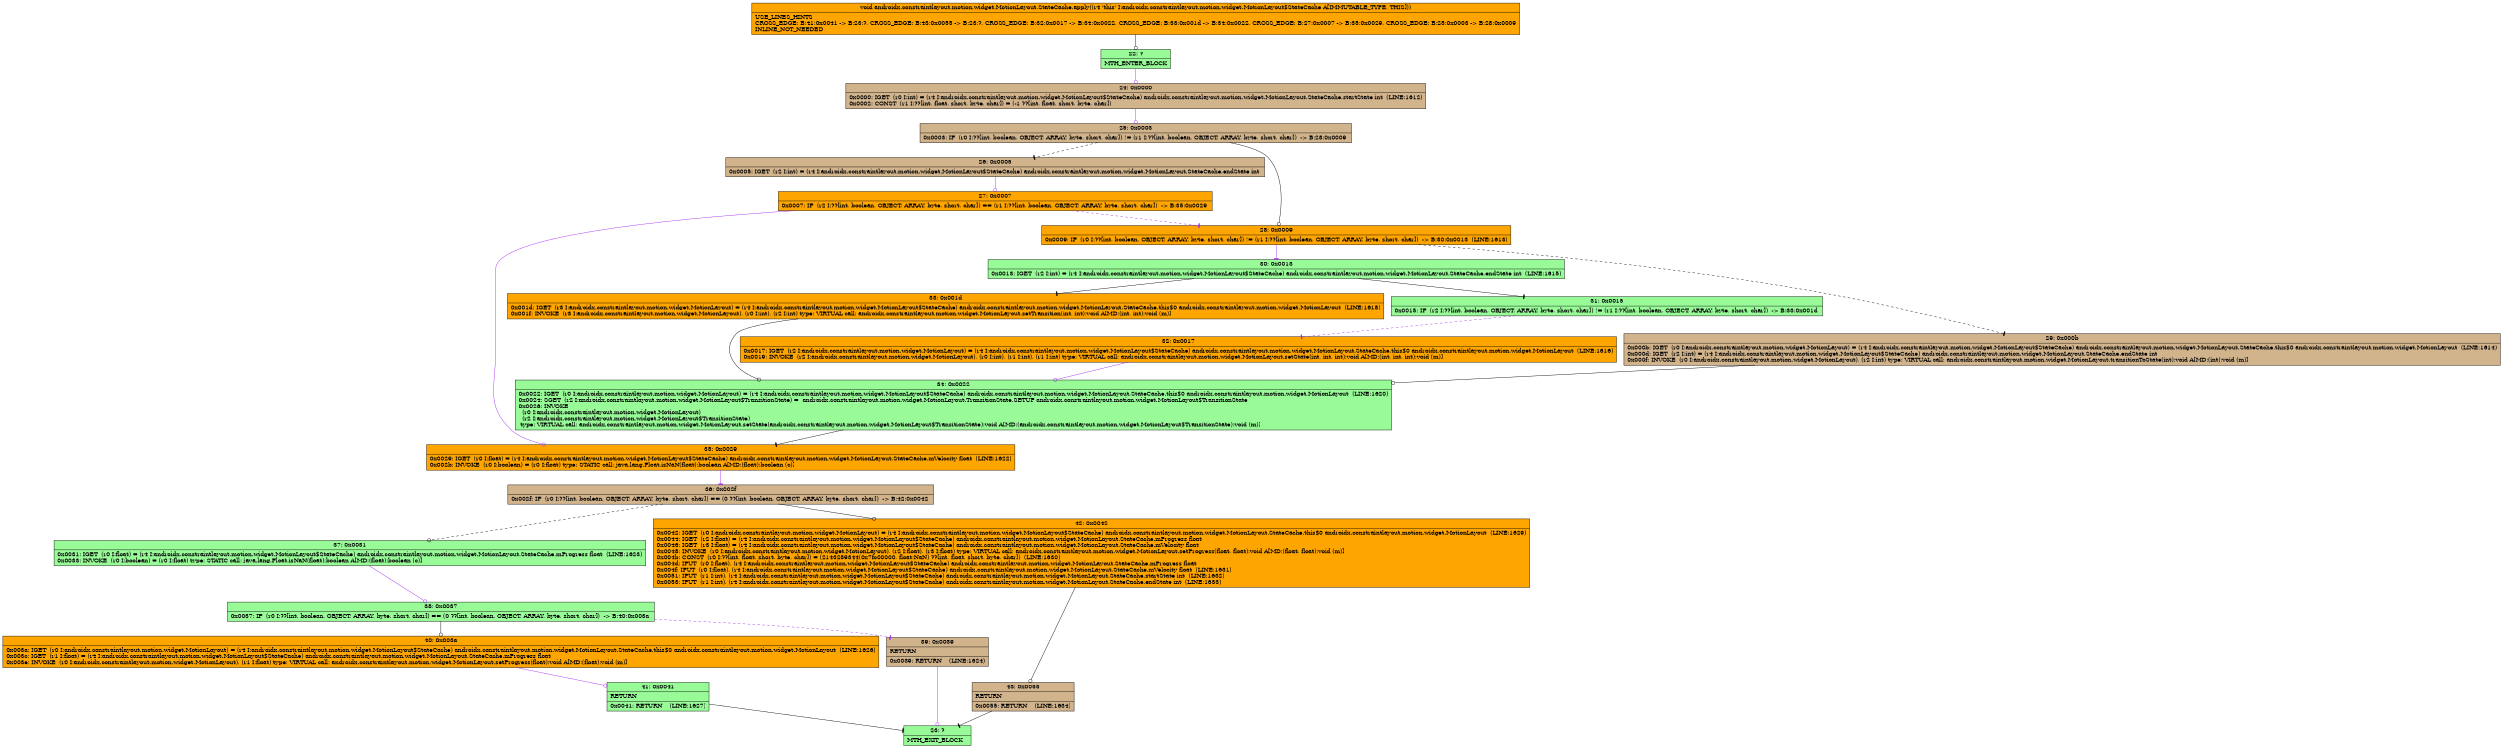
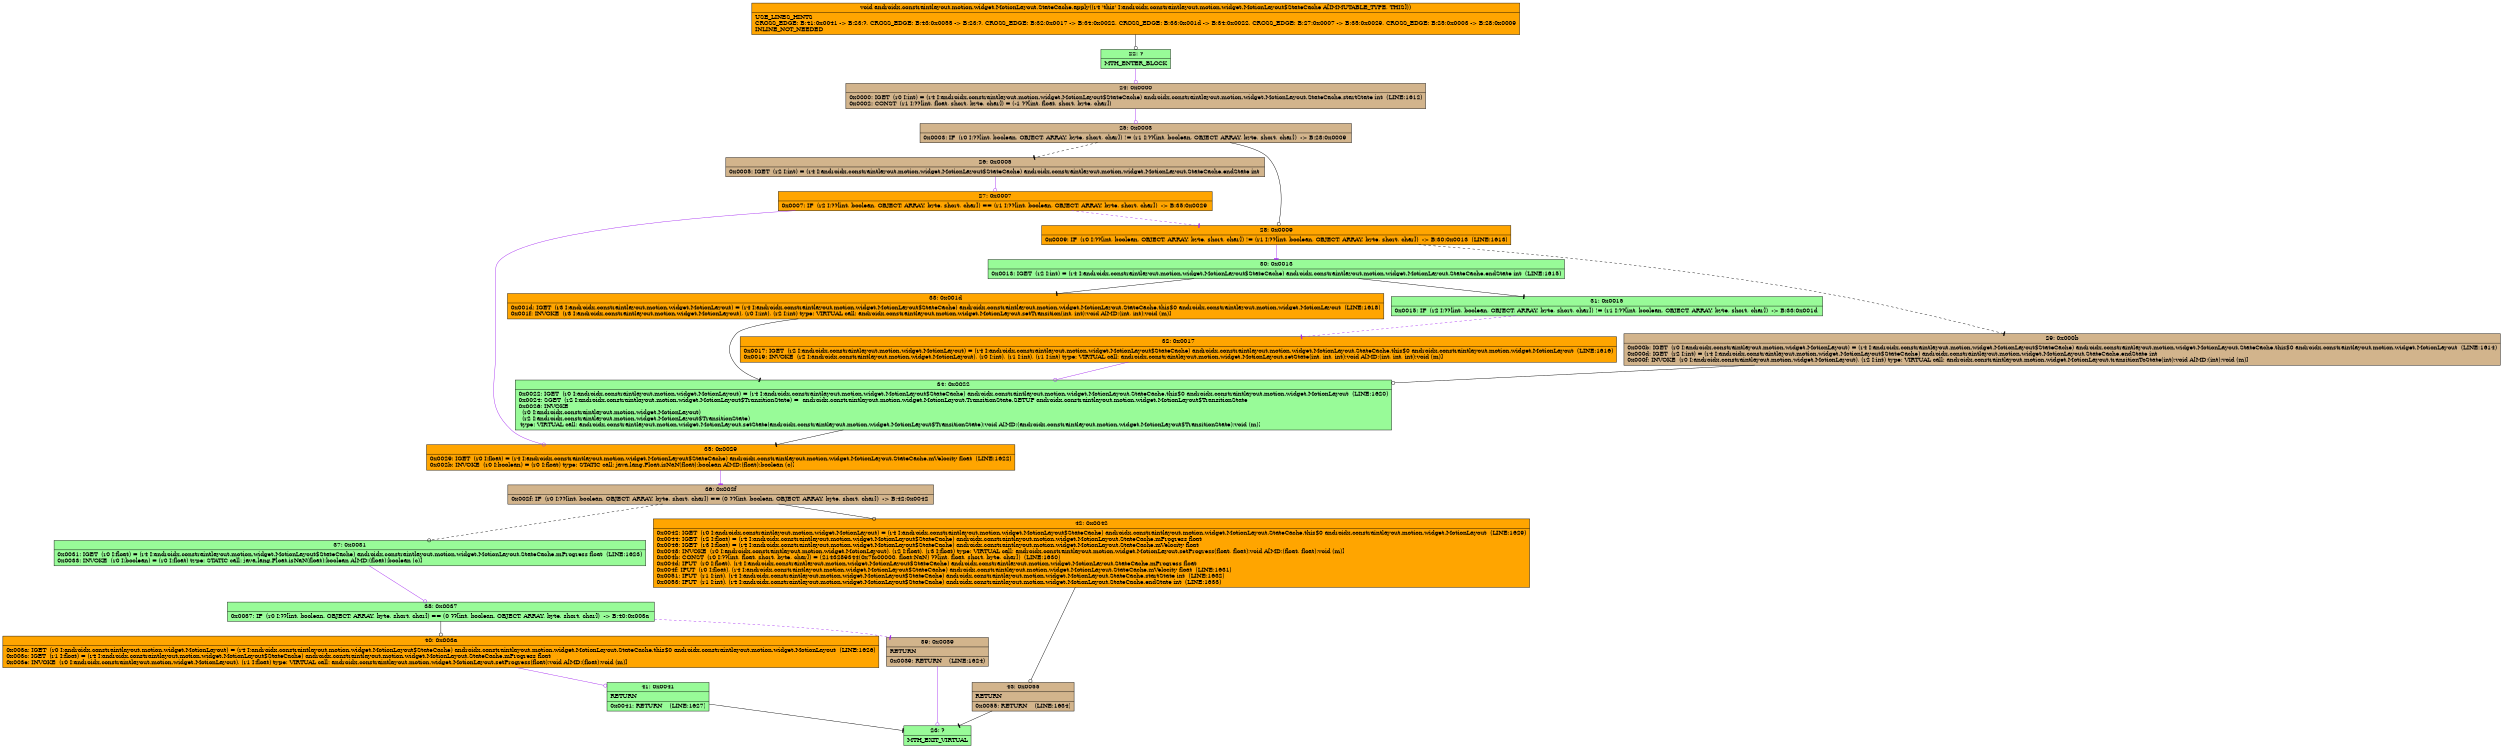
(737, 333) -> (737, 333)
(935, 740) -> (937, 740)
